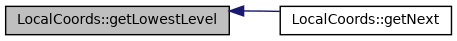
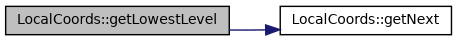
(262, 11) -> (248, 30)
